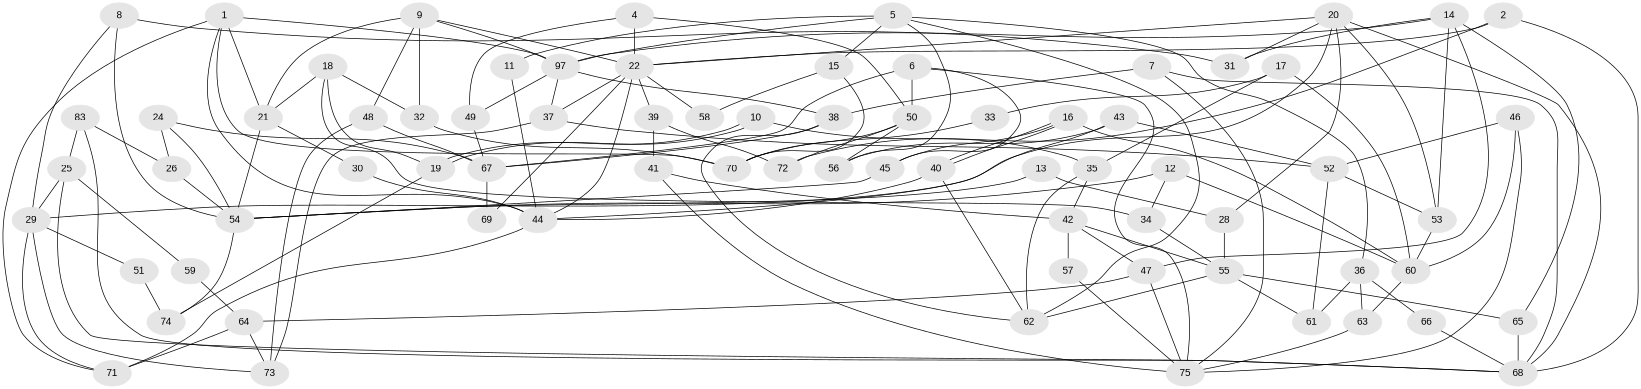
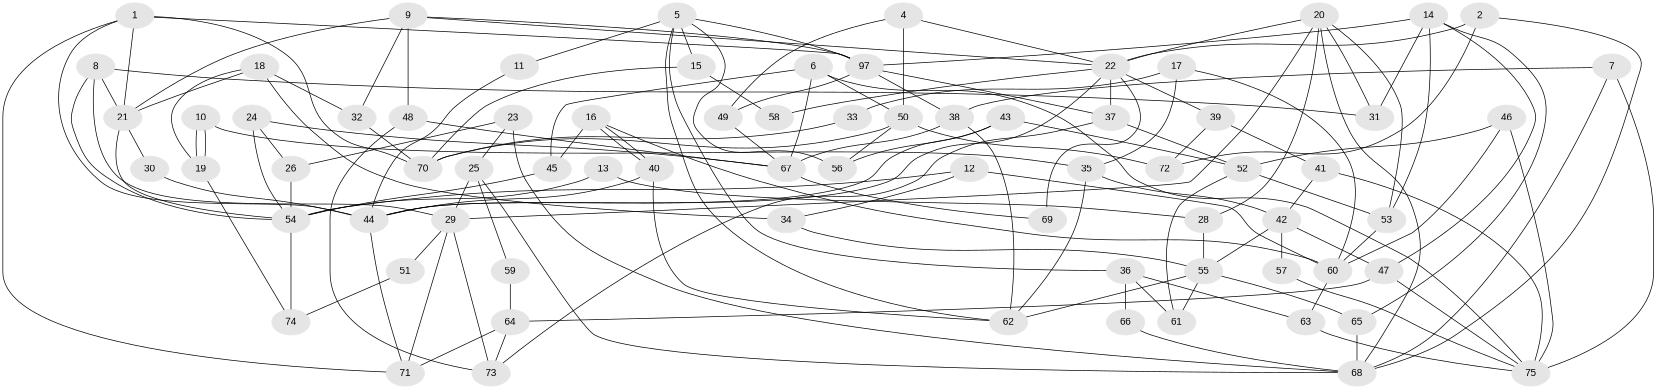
none -> (109, 92)
(80, 118) -> (513, 118)
